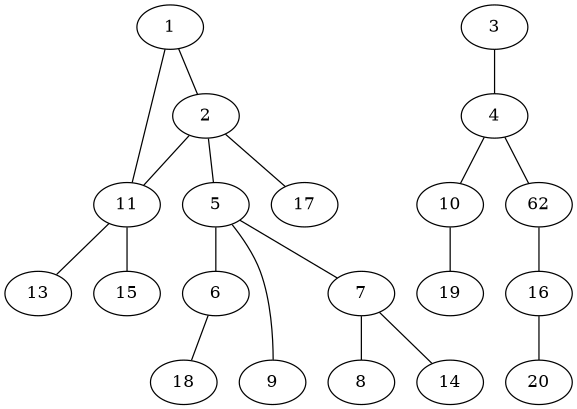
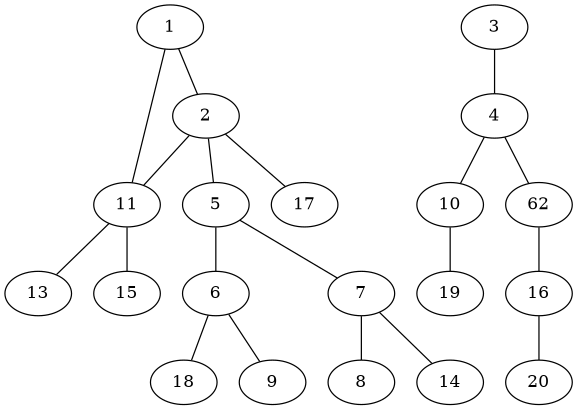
(265, 288) -> (244, 338)
